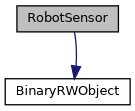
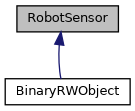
(76, 49) -> (59, 62)
